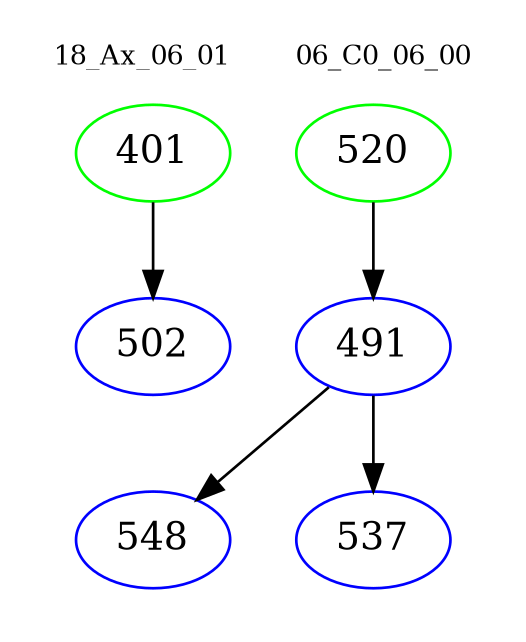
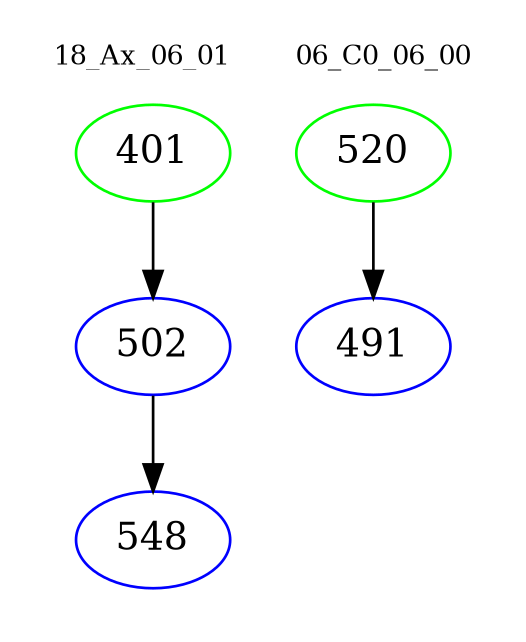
(293, 418) -> (153, 430)
(373, 540) -> none
